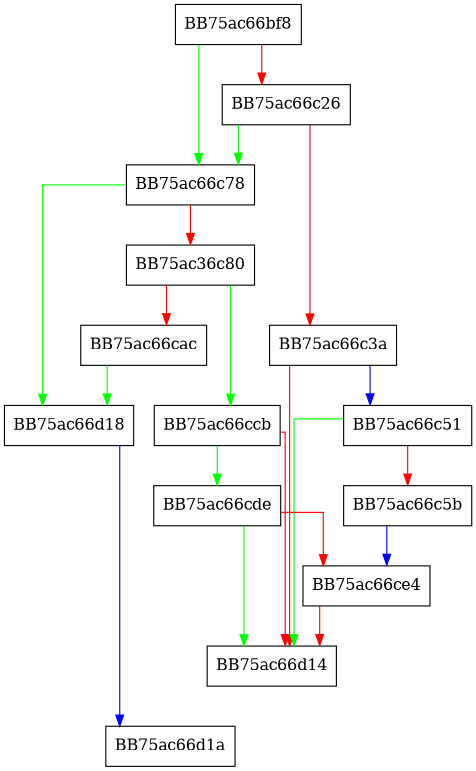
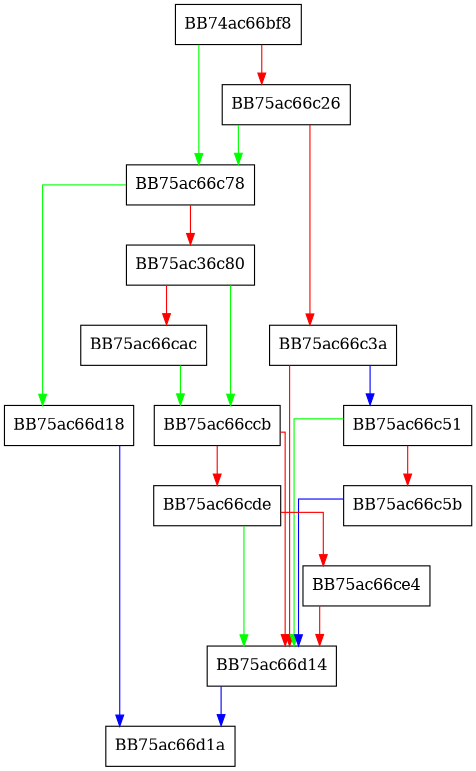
(238, 25) -> (238, 25)
(107, 380) -> (180, 380)
(217, 460) -> (217, 460)
(387, 540) -> (299, 544)
none -> (221, 701)
